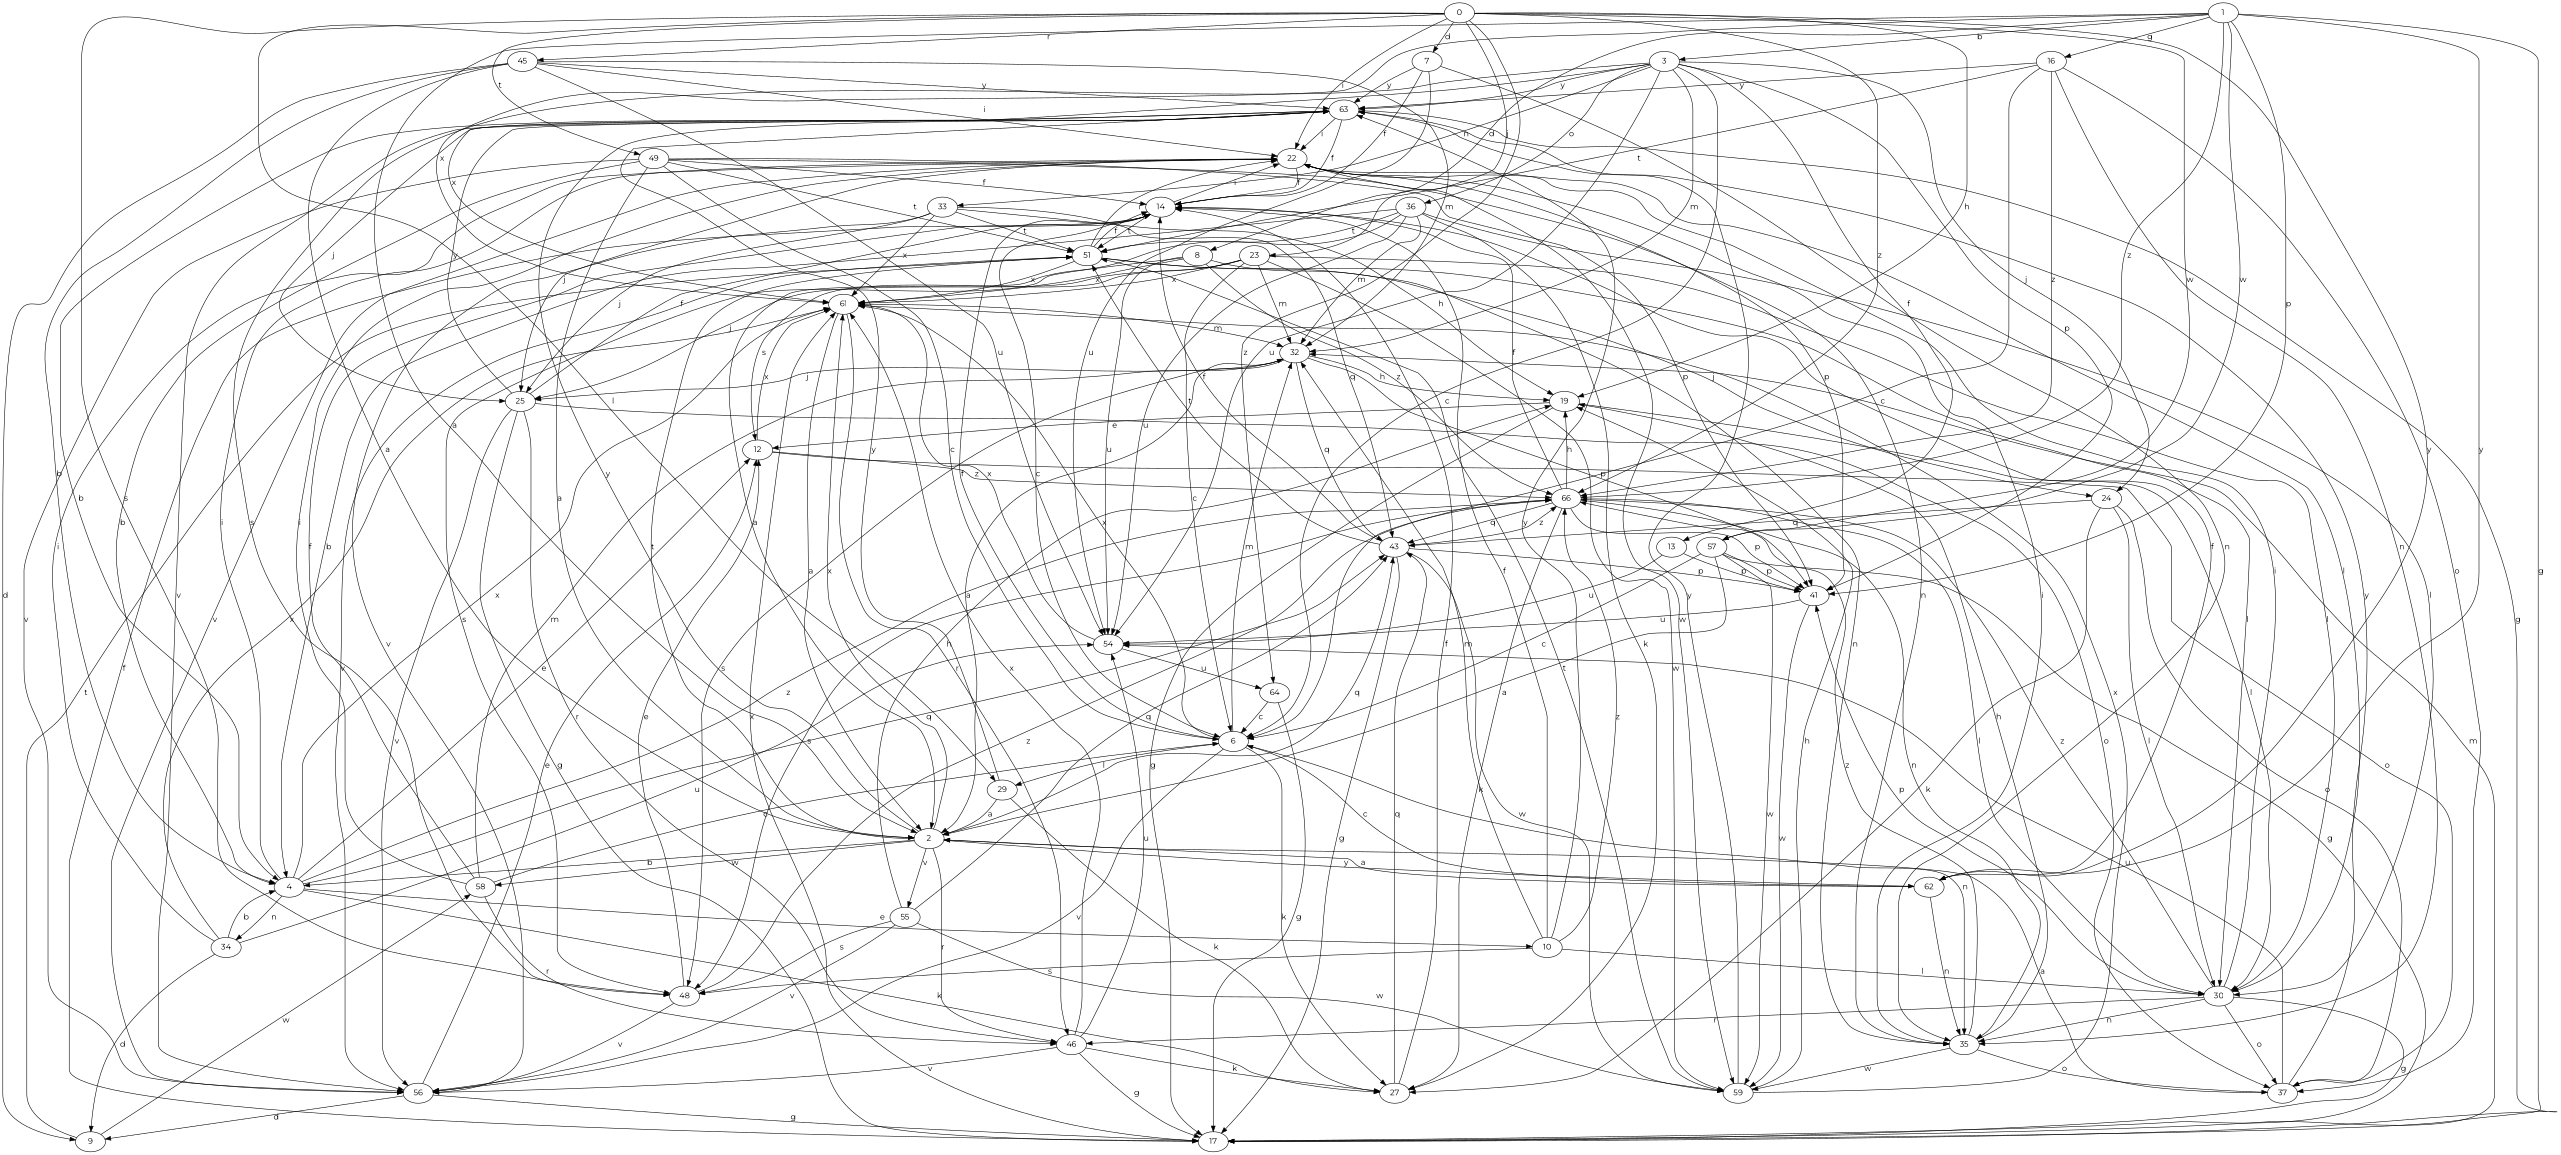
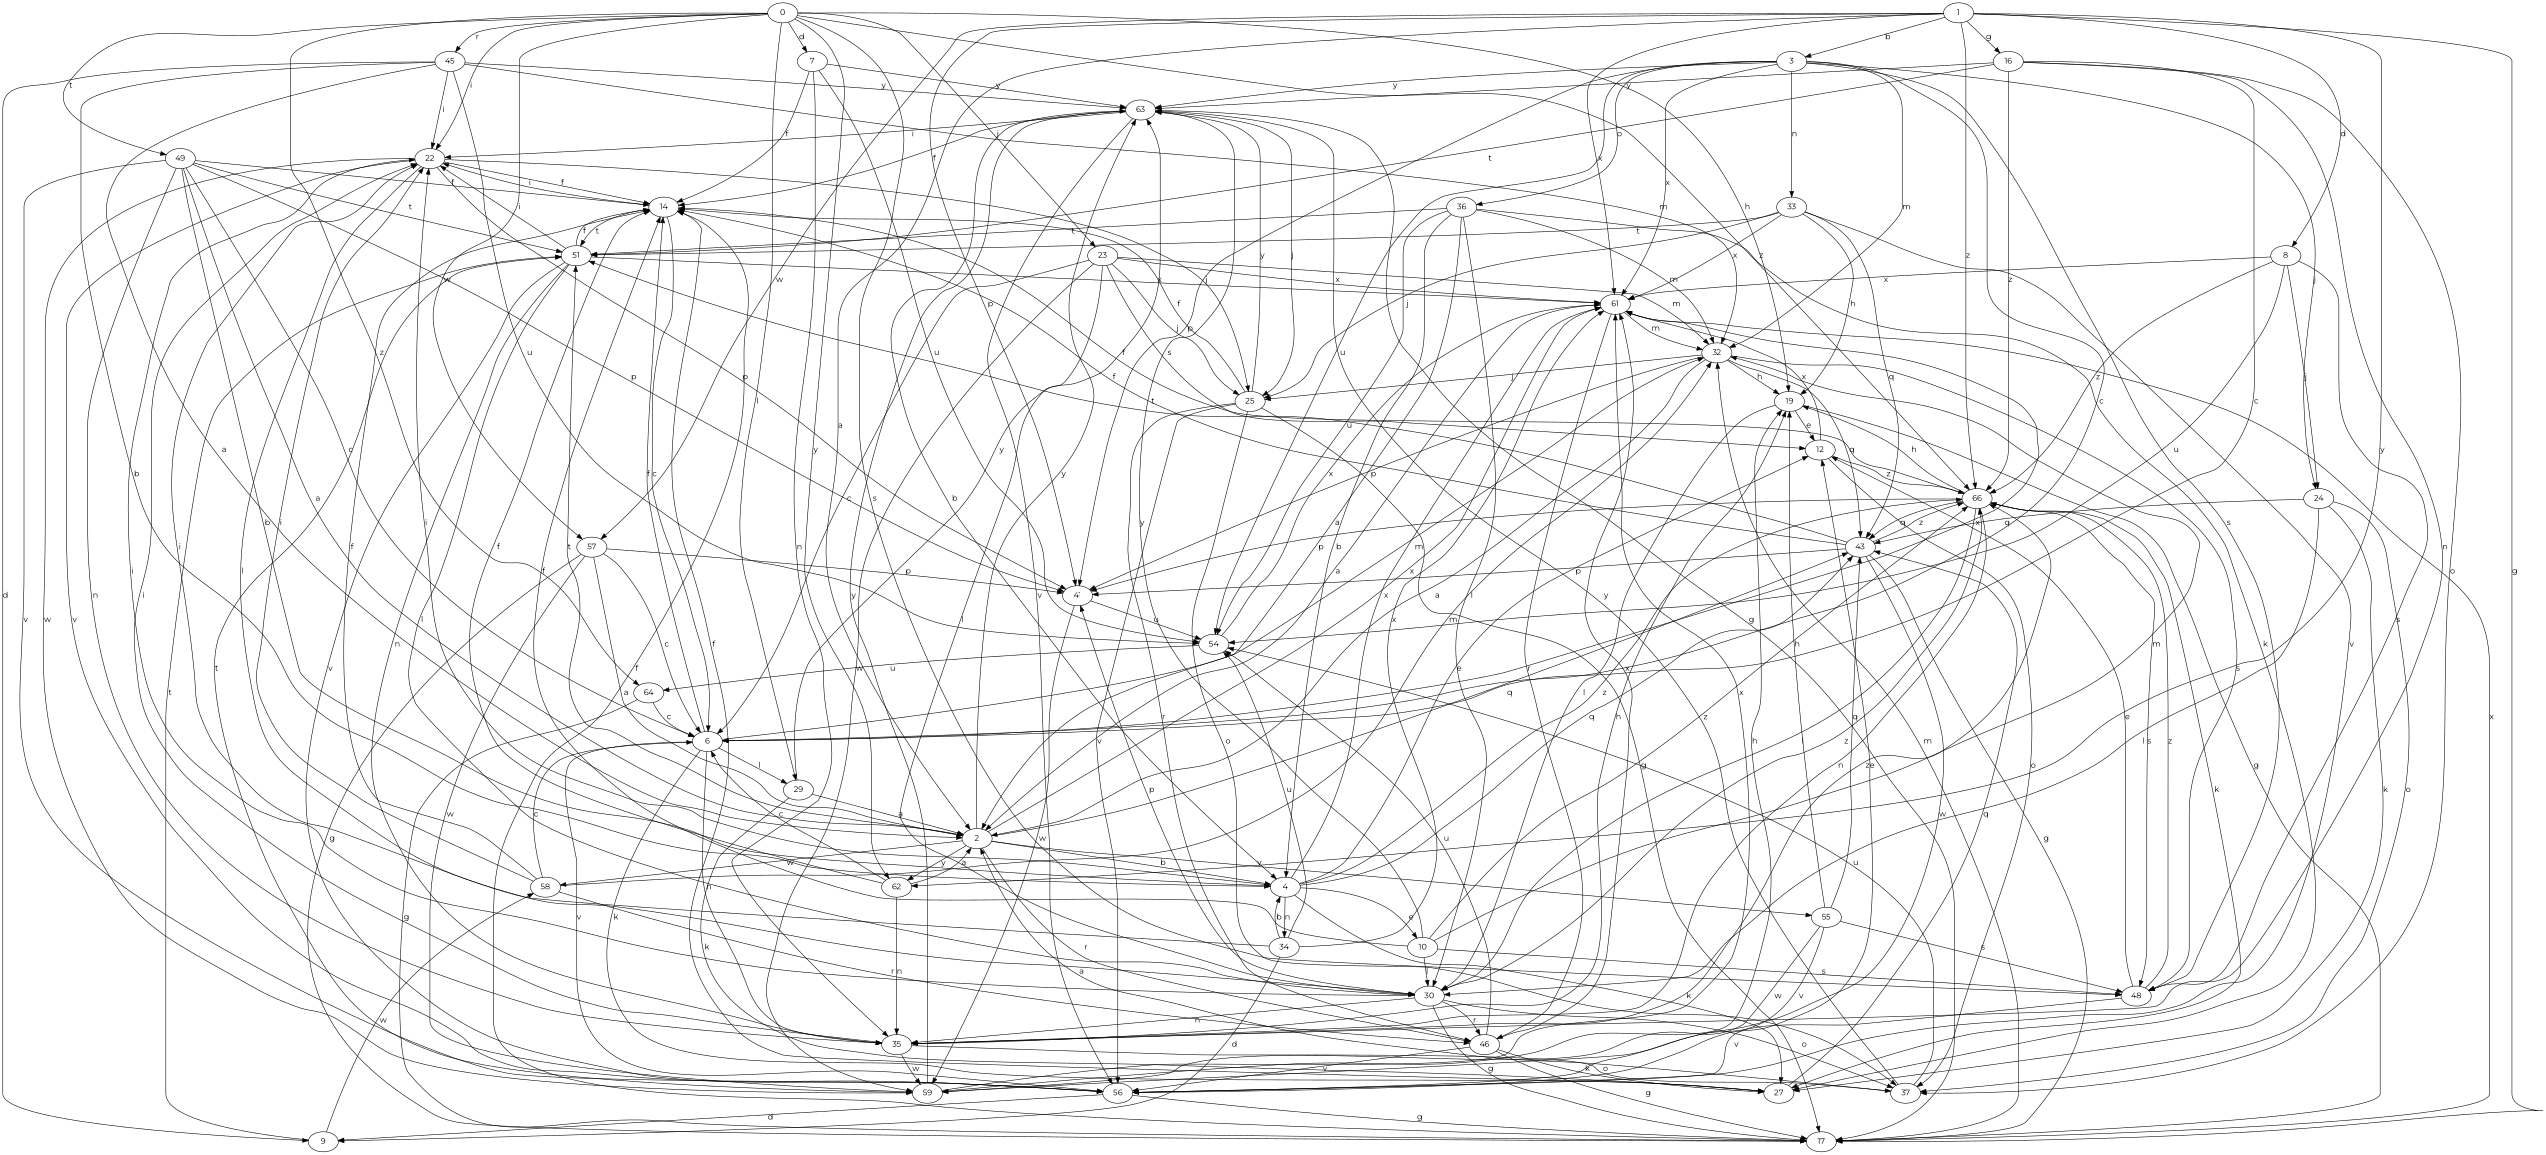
(1672, 547) -> none
